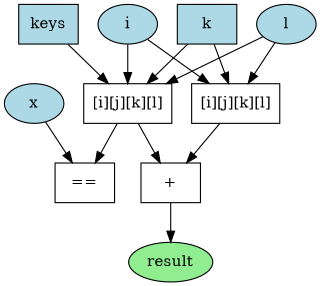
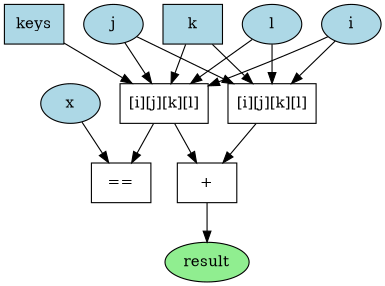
none -> (113, 24)
